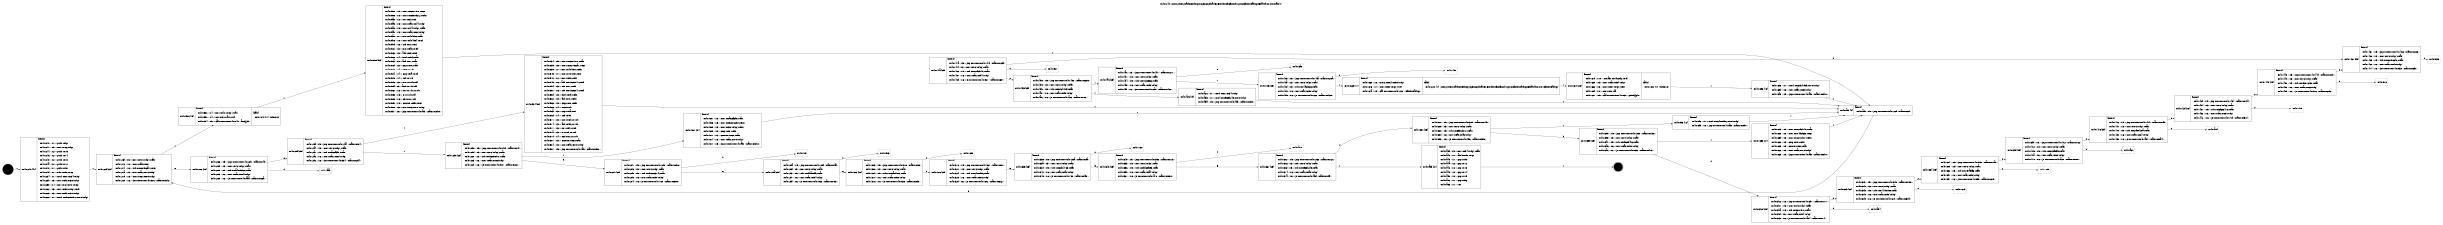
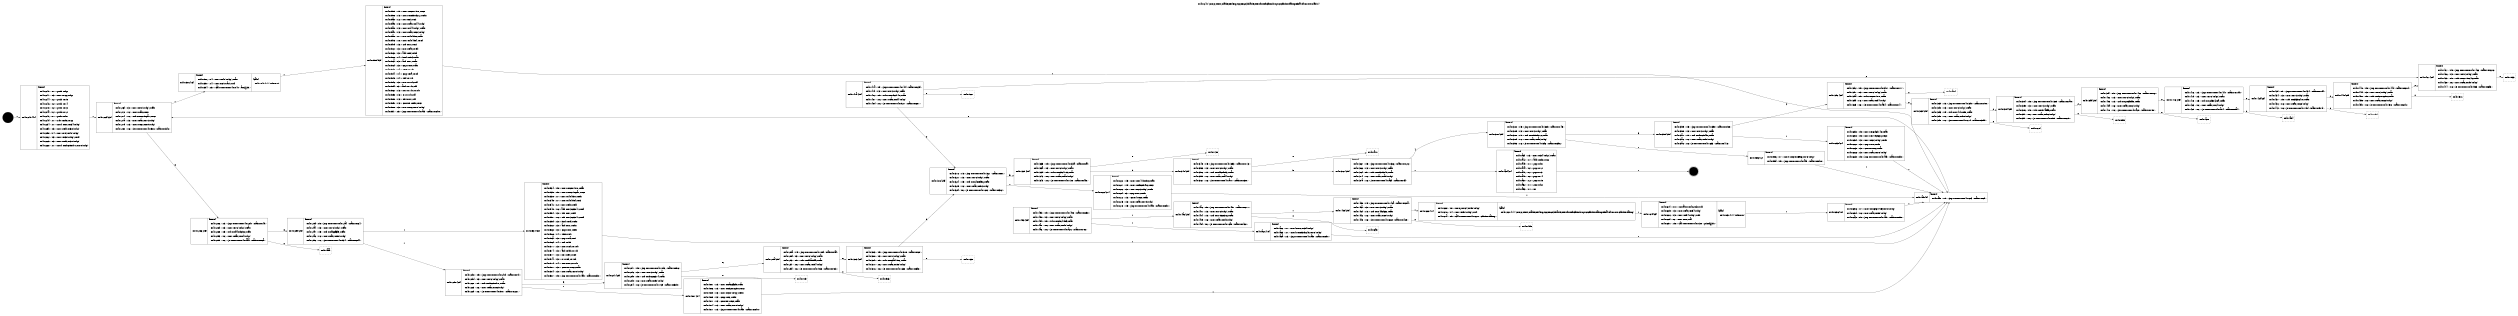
(1009, 79) -> (926, 137)
none -> (1132, 193)
